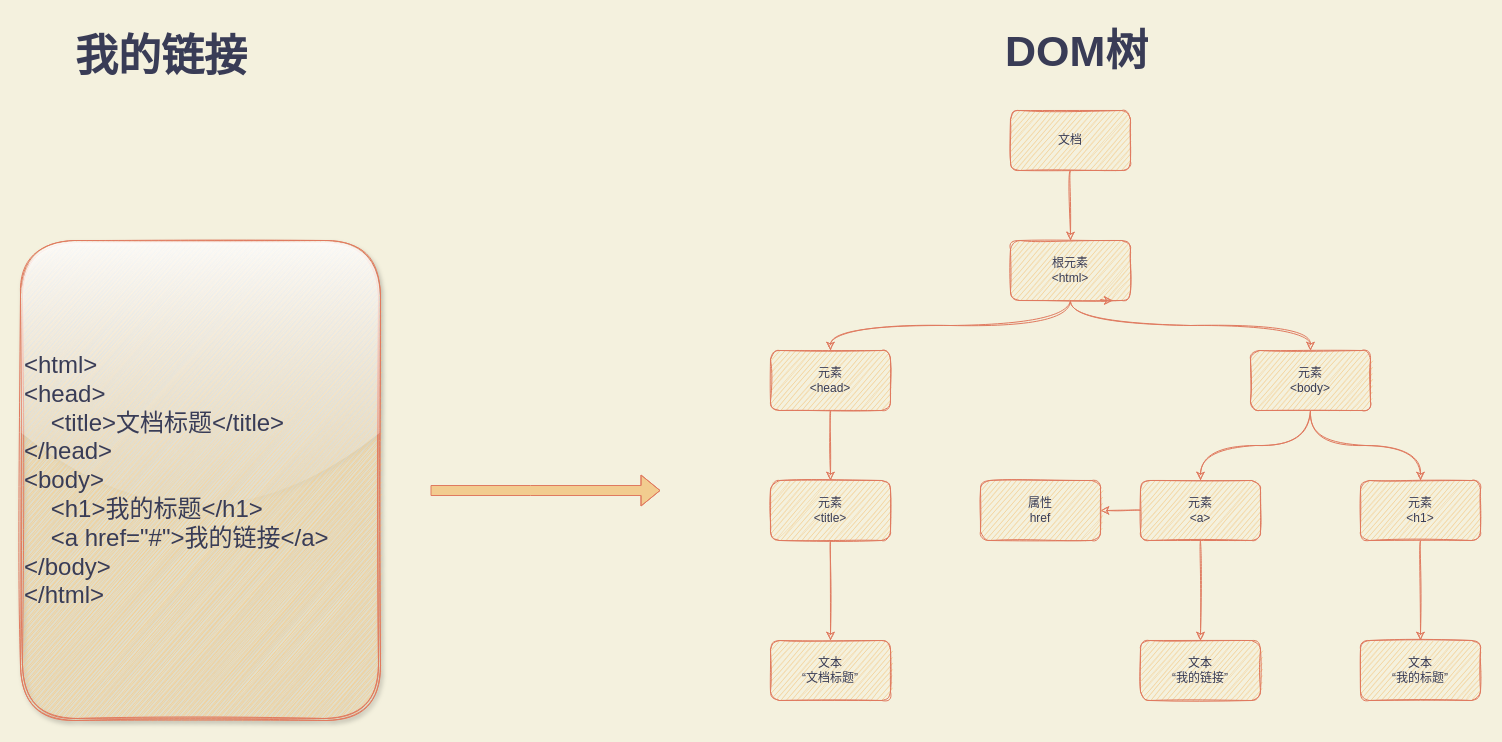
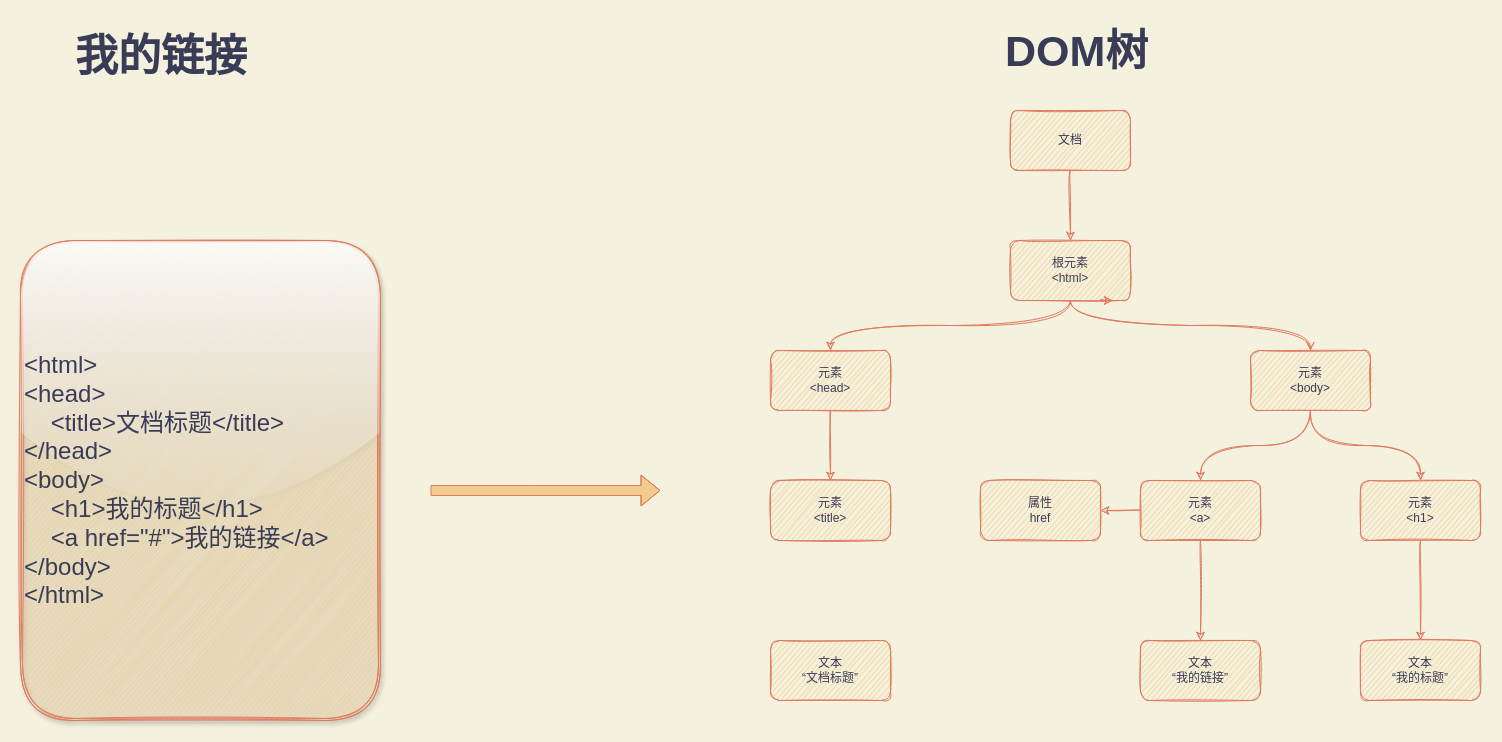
(1285, 331) -> (1285, 332)
(831, 588) -> none
